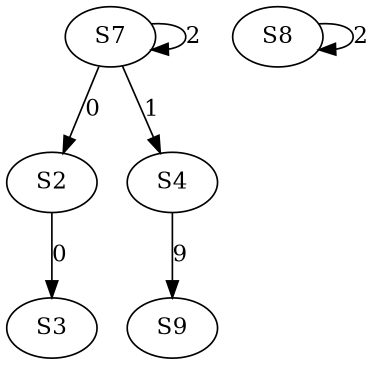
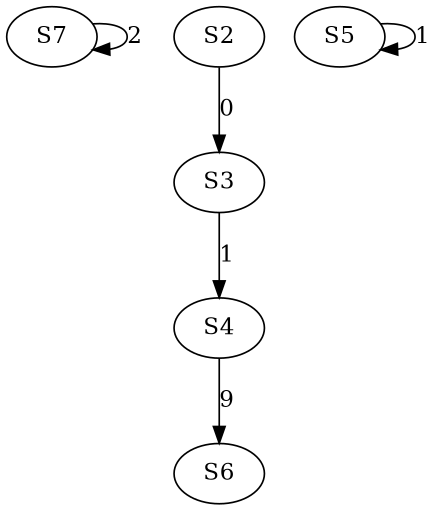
(278, 37) -> none
none -> (340, 37)
(138, 101) -> (219, 247)
(84, 102) -> none
(172, 328) -> (219, 474)
